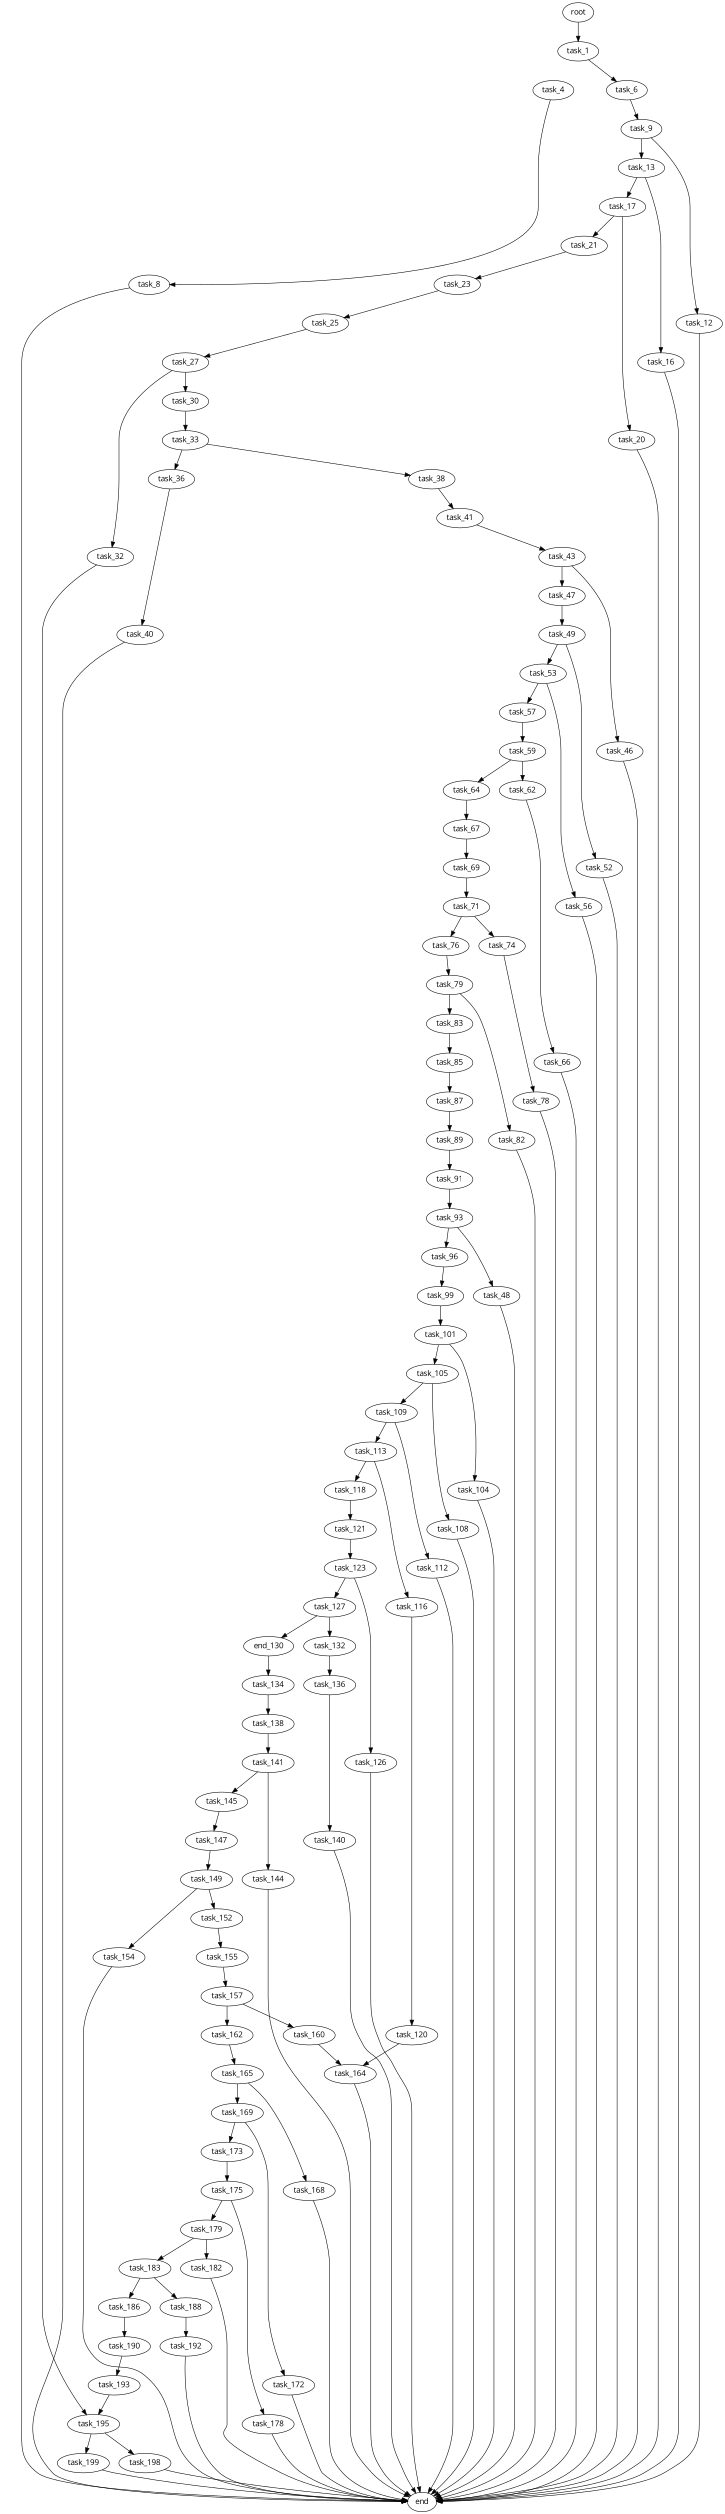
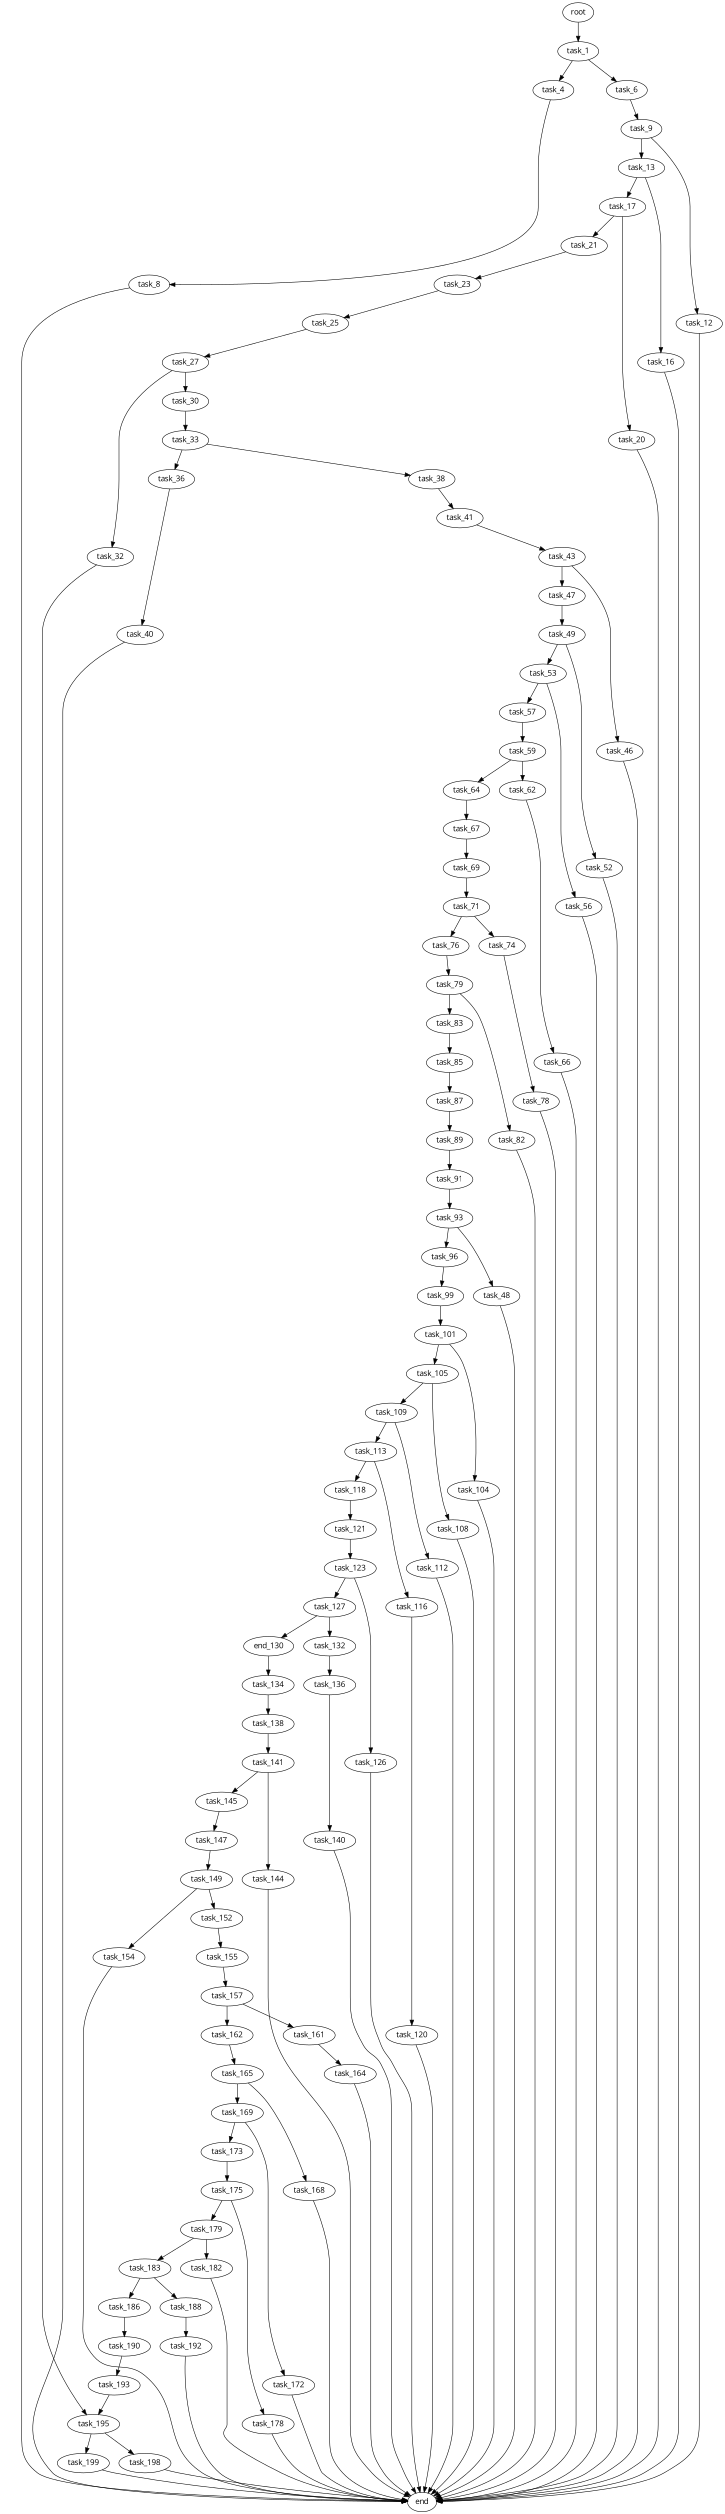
none -> (567, 68)
(309, 2035) -> (309, 2035)
(382, 2054) -> (432, 2265)
